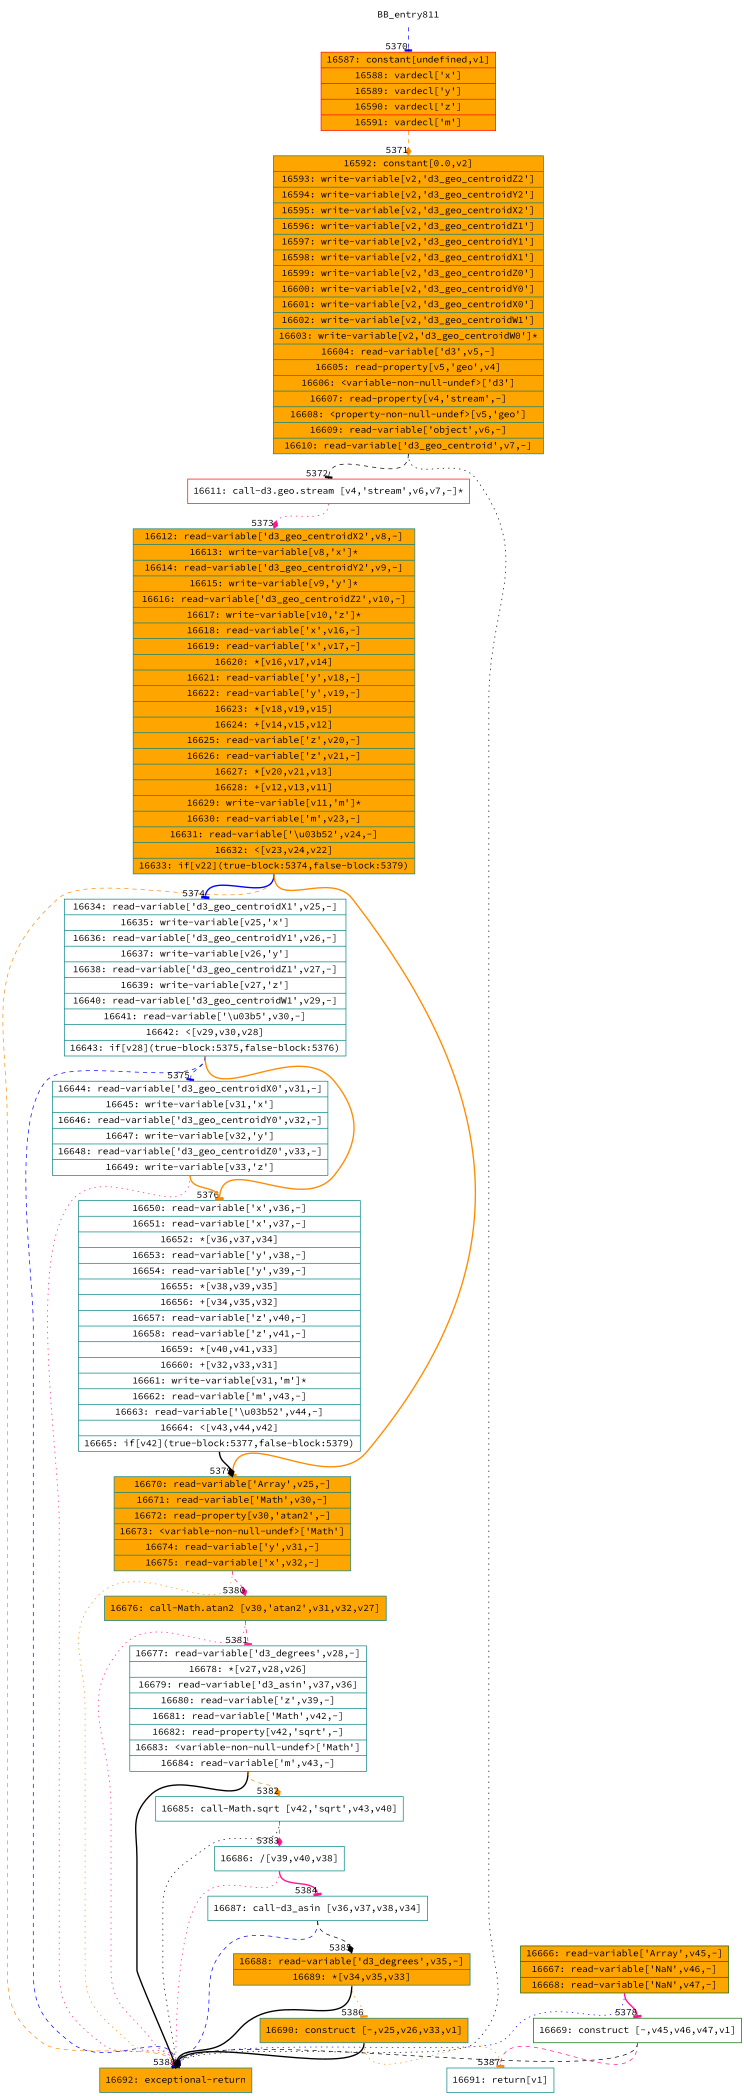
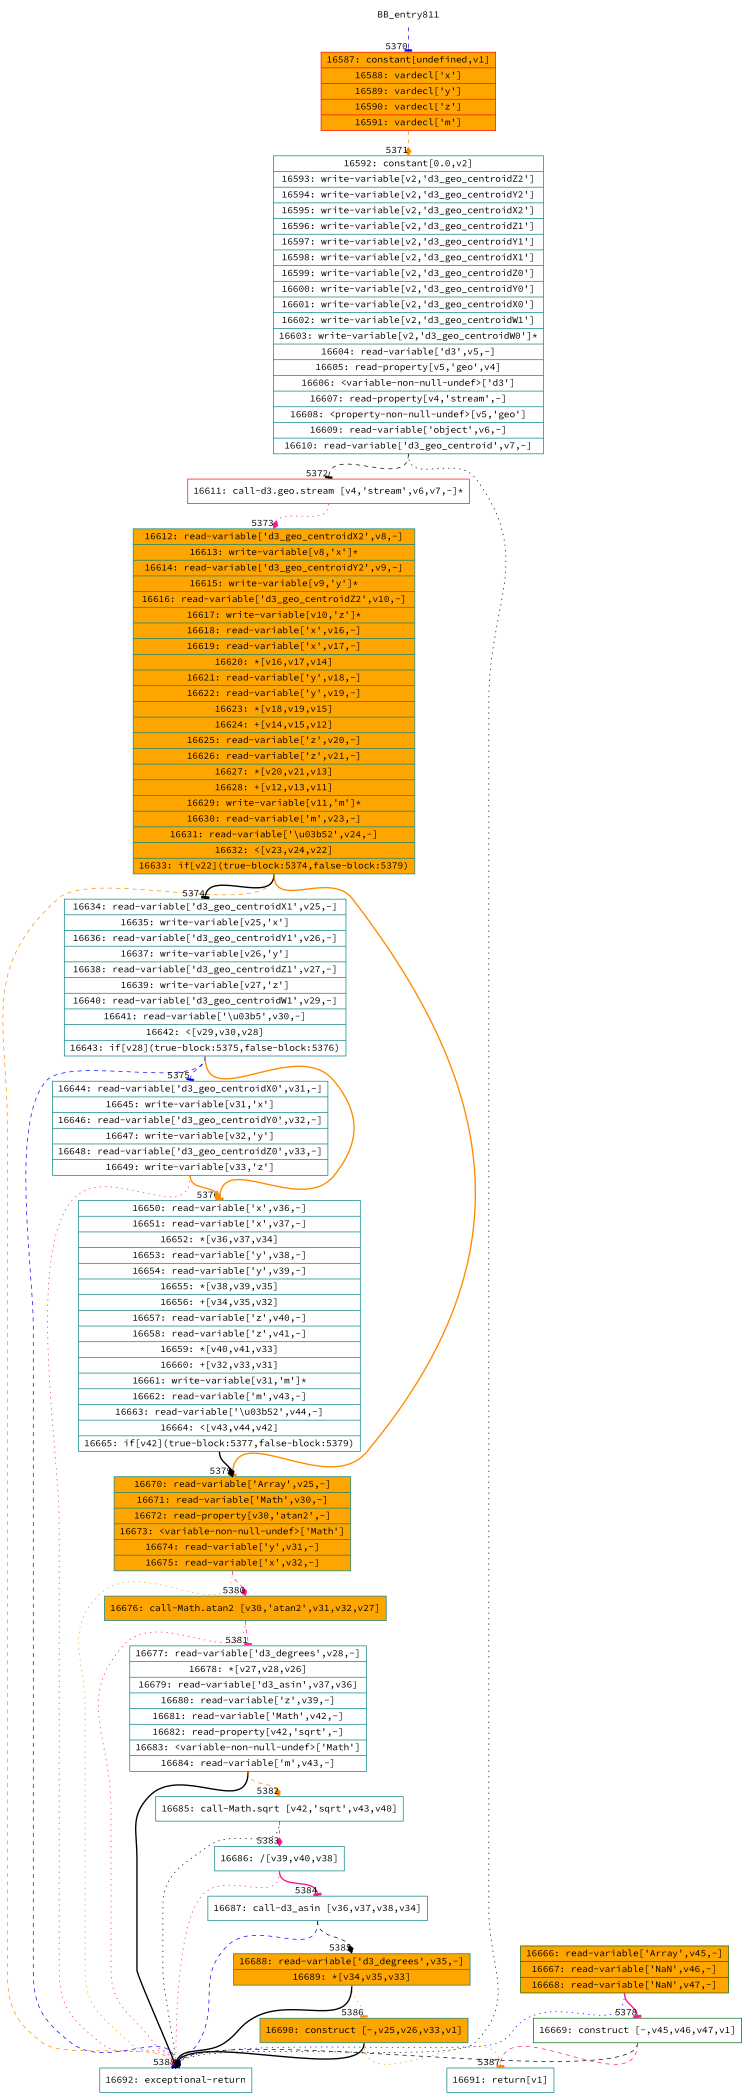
(408, 305) -> (408, 305)
(241, 887) -> (241, 887)
(203, 1188) -> (201, 1187)
(176, 2080) -> (176, 2080)
